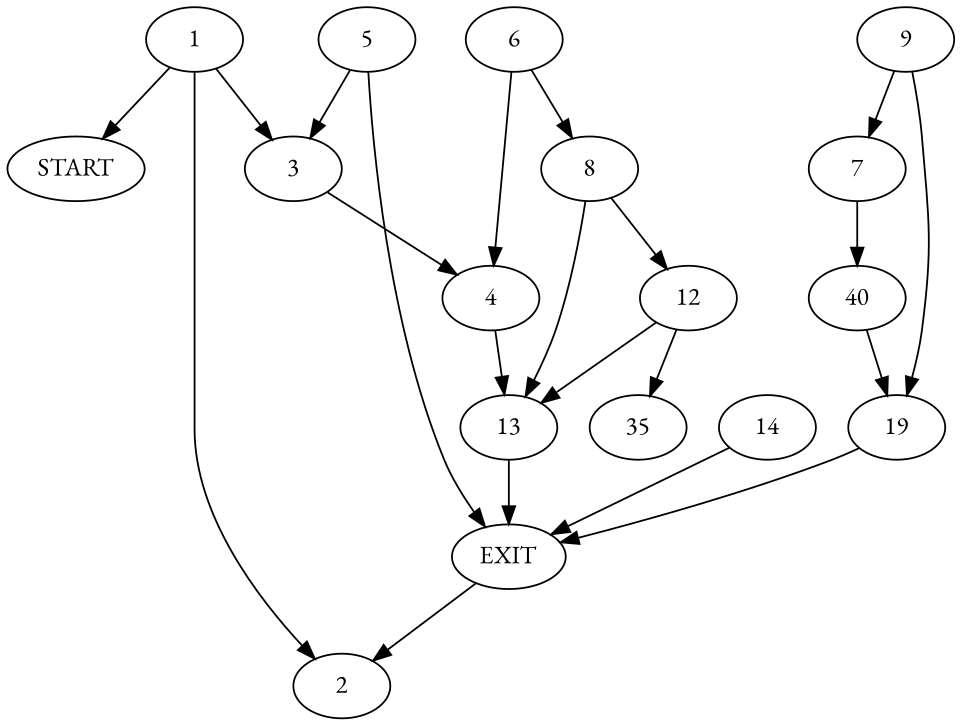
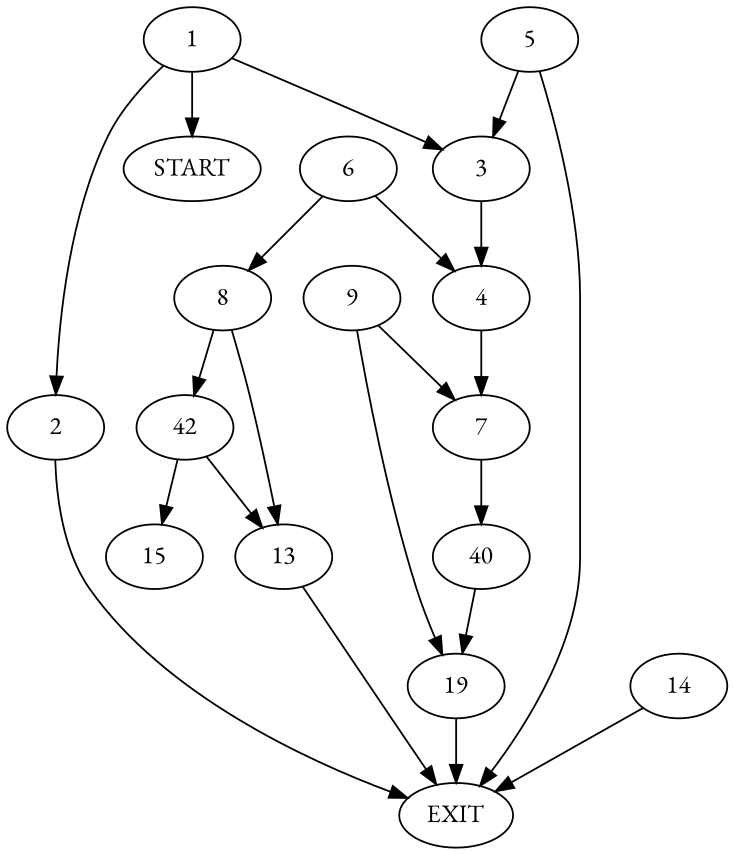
(688, 298) -> (185, 427)
(499, 353) -> (481, 354)
(638, 427) -> (154, 557)
(432, 617) -> (171, 672)
